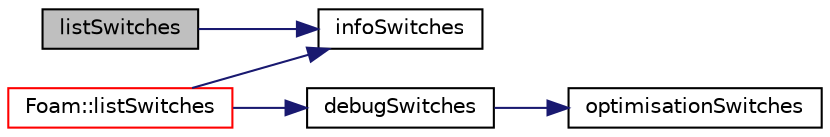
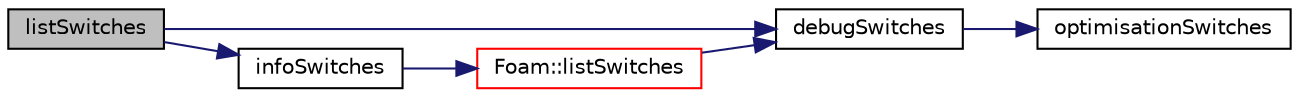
none -> (460, 29)
(250, 71) -> (429, 68)
